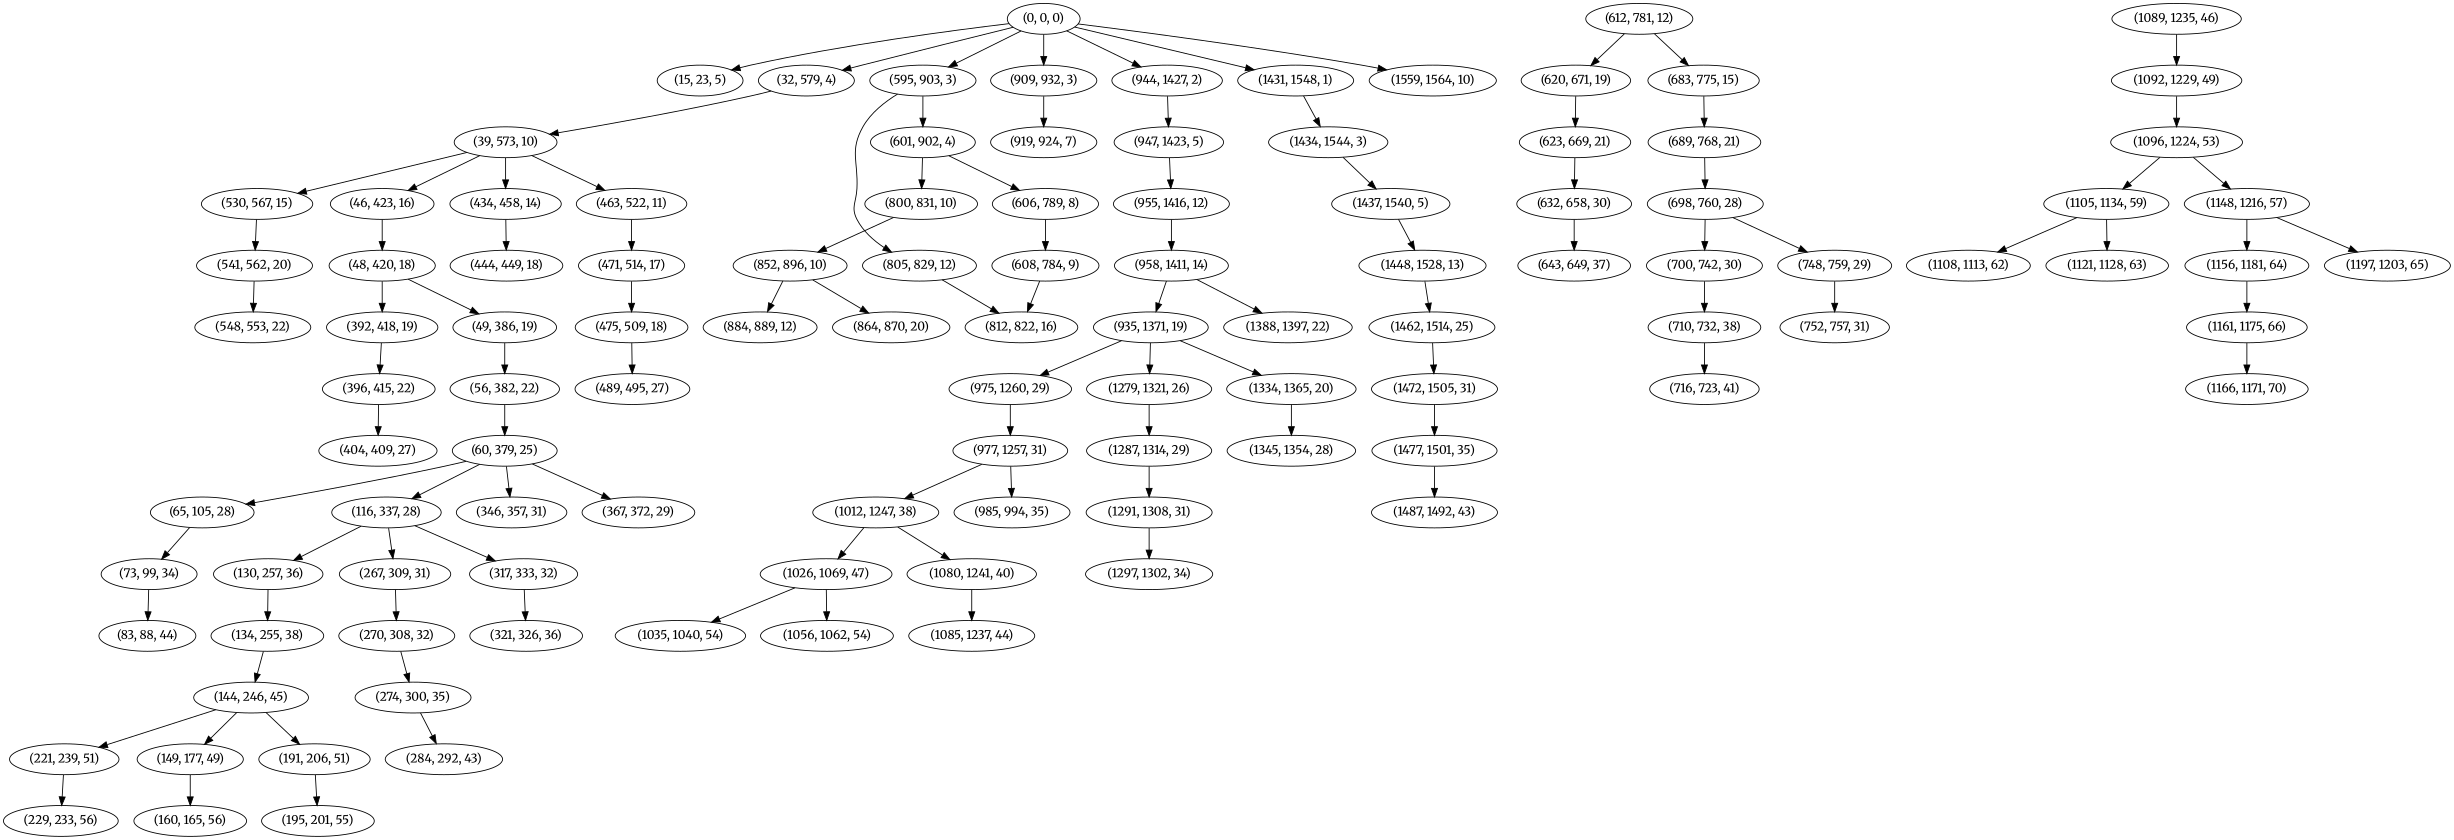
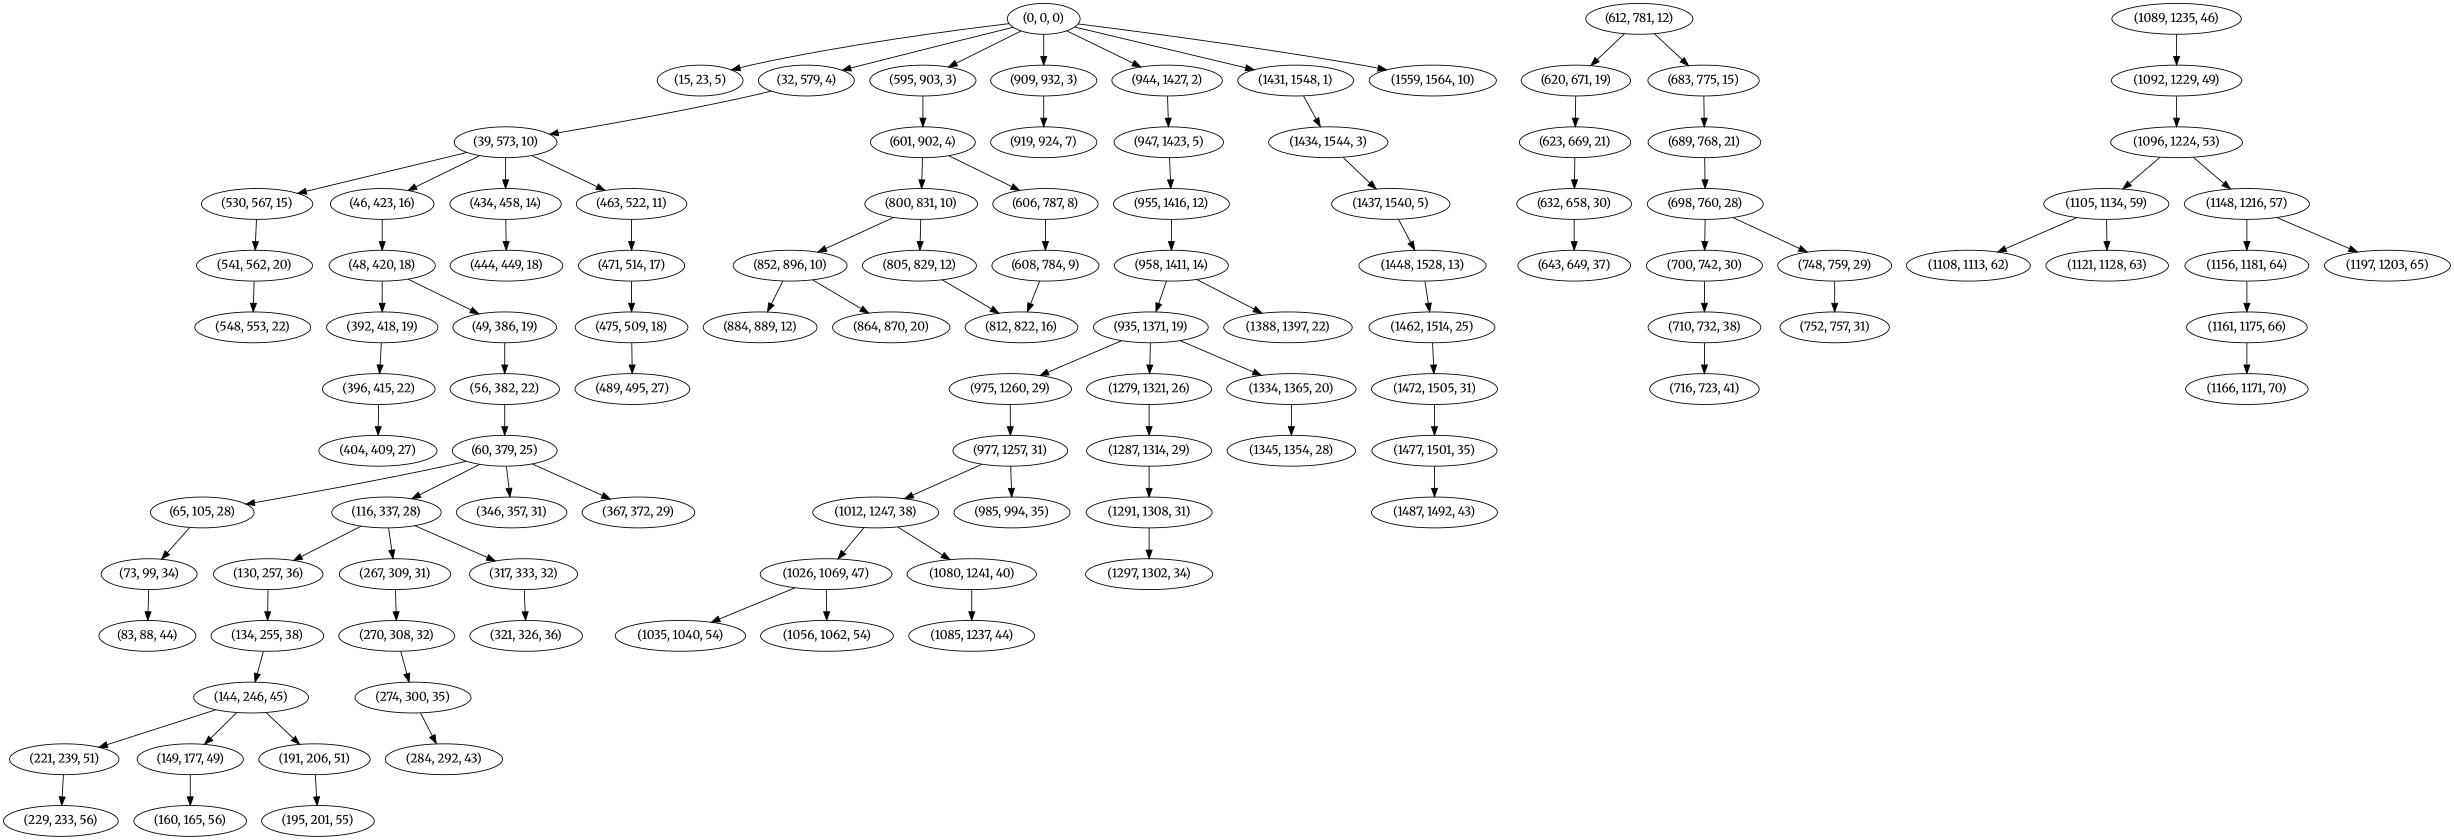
(856, 168) -> (921, 231)
(1045, 204) -> (1045, 204)
